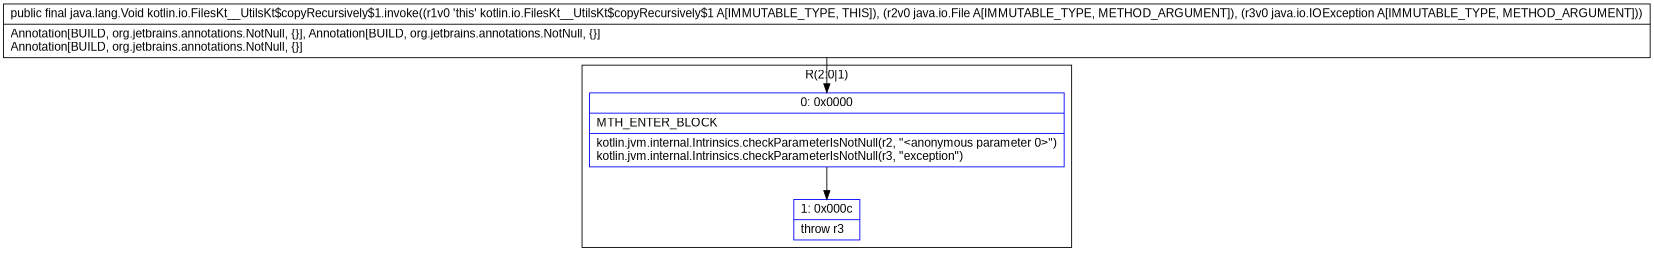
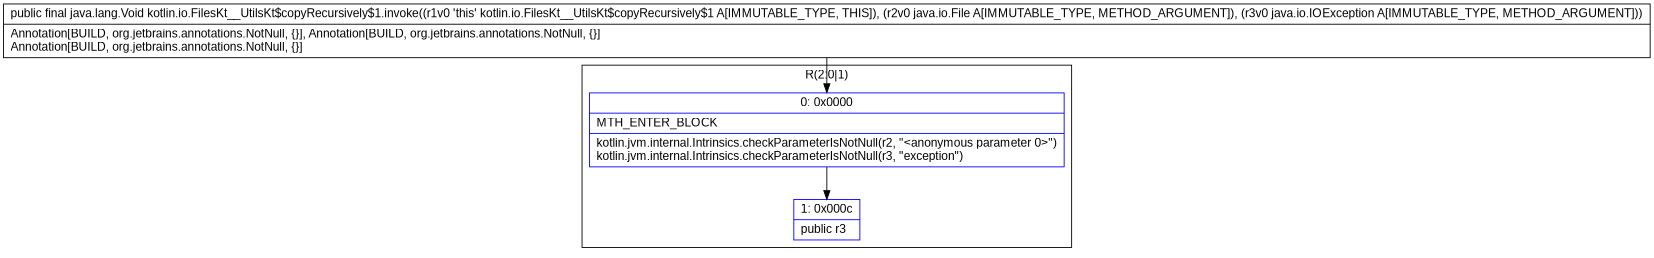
(822, 229) -> (824, 229)
